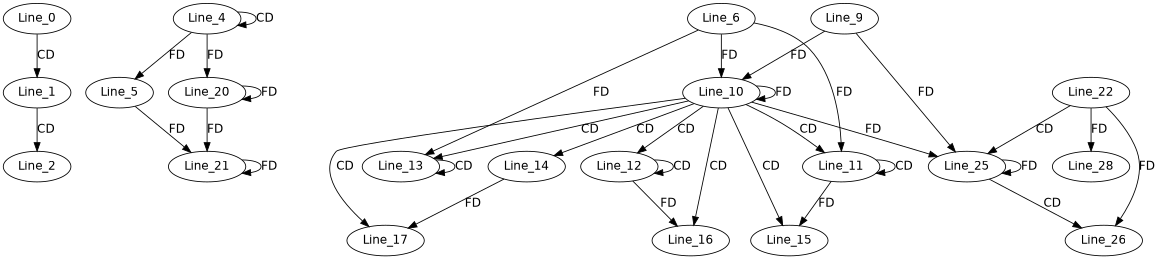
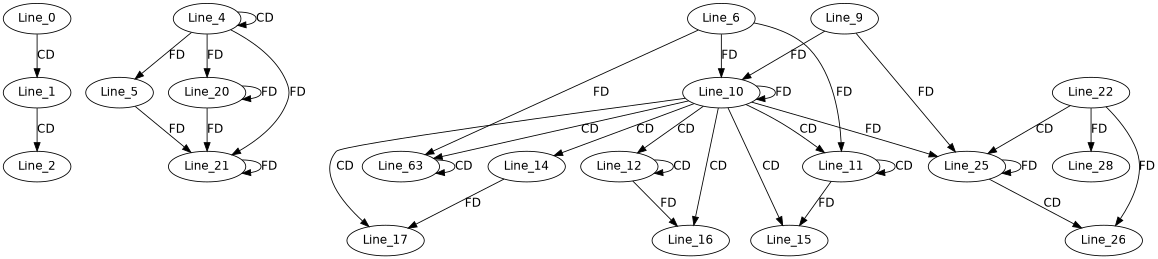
none -> (288, 88)
(401, 167) -> (401, 167)
